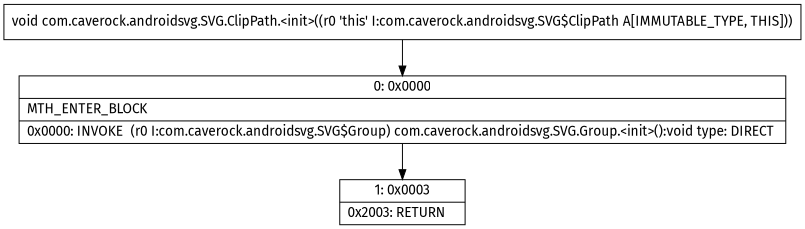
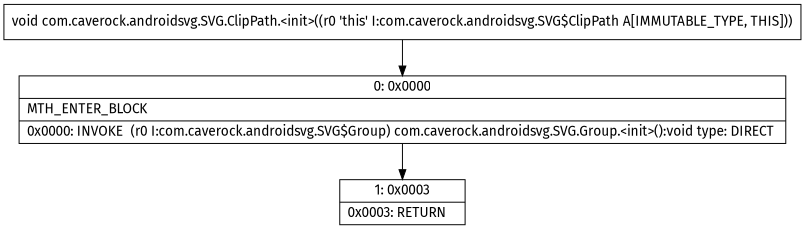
(402, 213) -> (402, 213)
